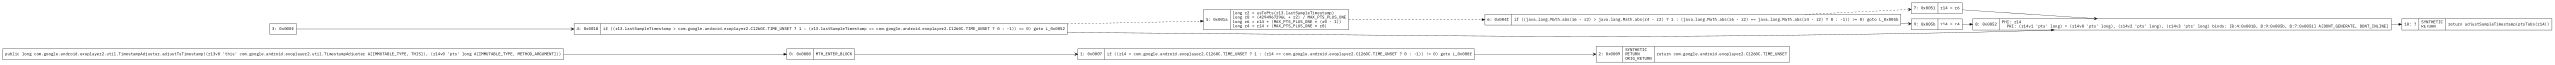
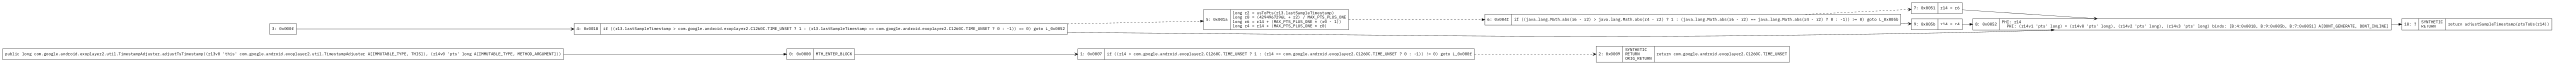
(1534, 54) -> (1534, 54)
